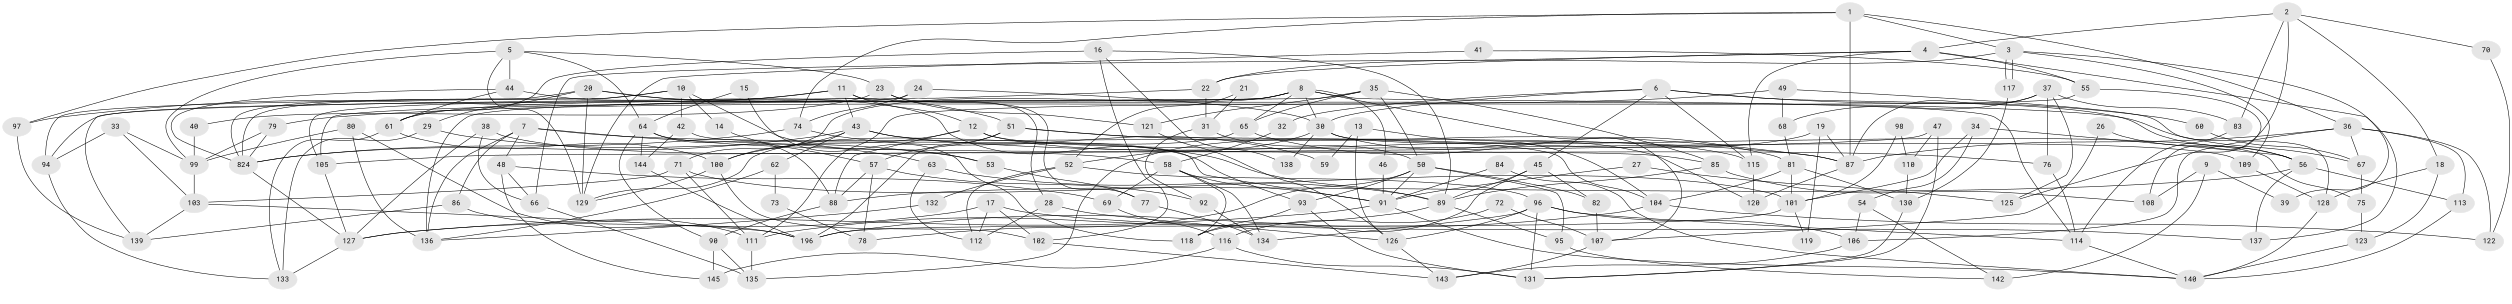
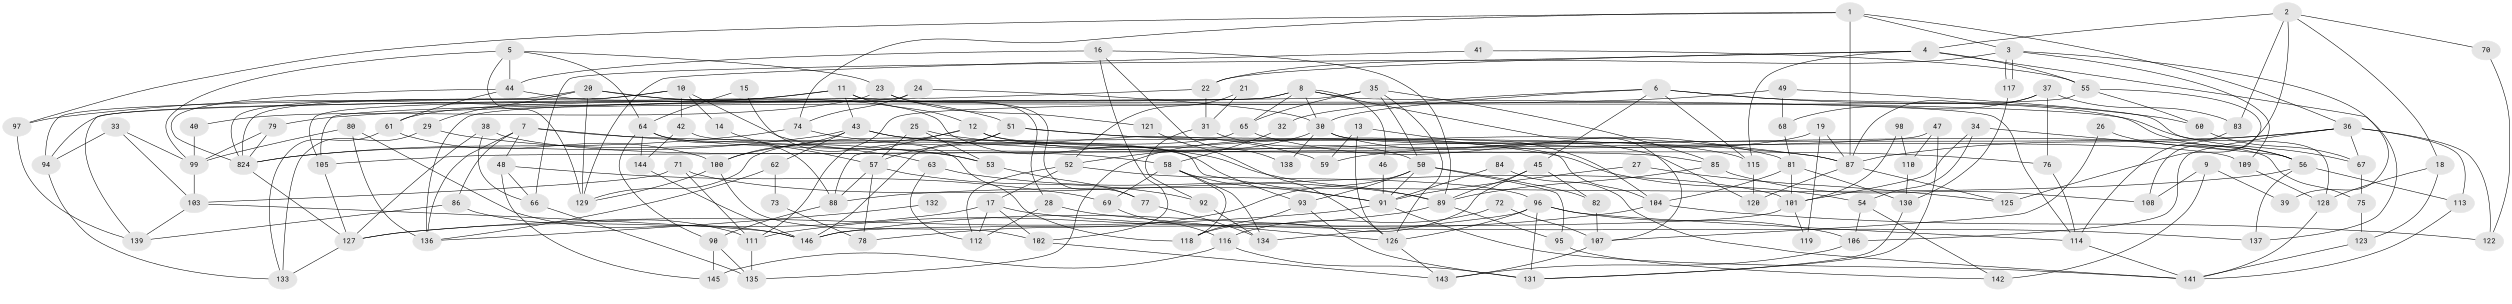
(754, 60) -> (802, 57)
none -> (2137, 104)
(1230, 110) -> (1442, 160)
(846, 115) -> none
none -> (915, 127)
none -> (1835, 141)
(2071, 161) -> (1922, 183)
(999, 181) -> (1030, 184)
(807, 241) -> (807, 241)
(2190, 280) -> (2190, 280)
